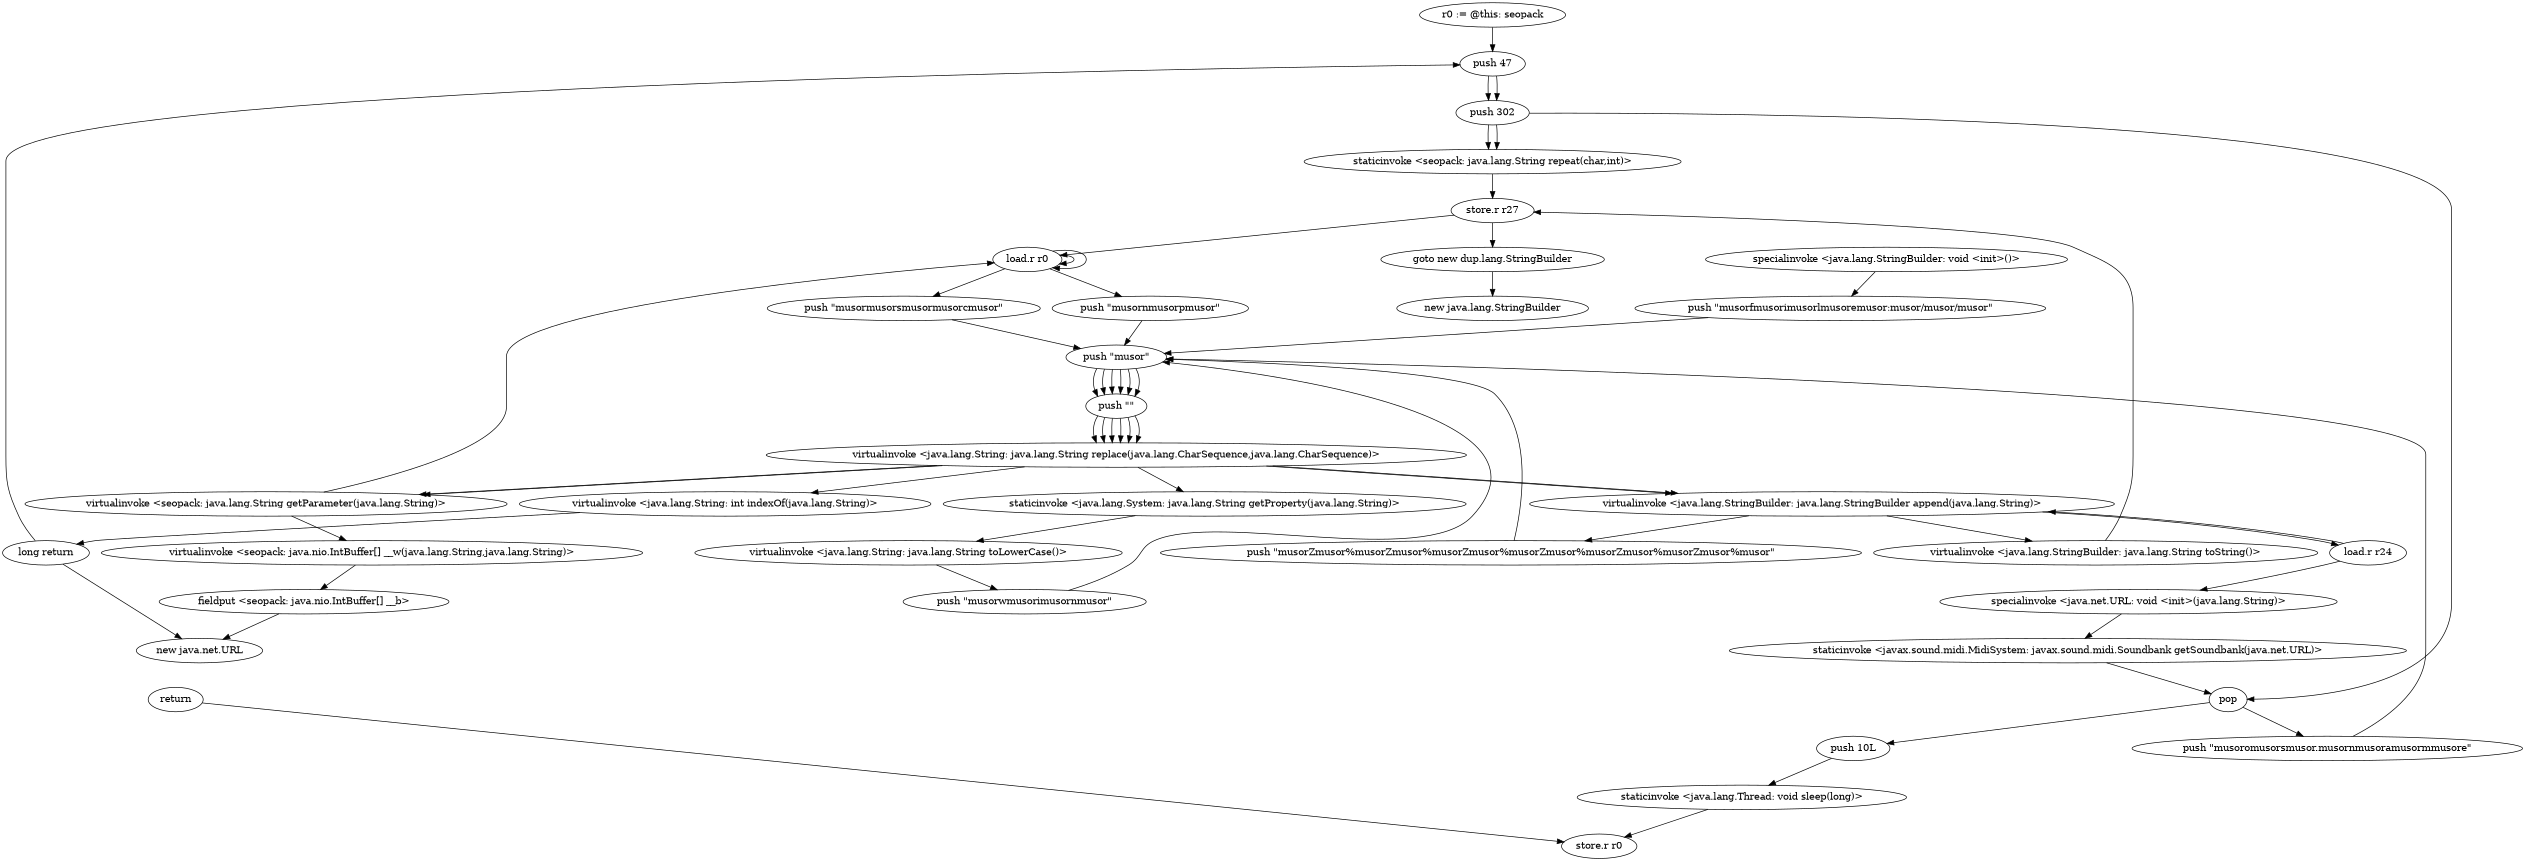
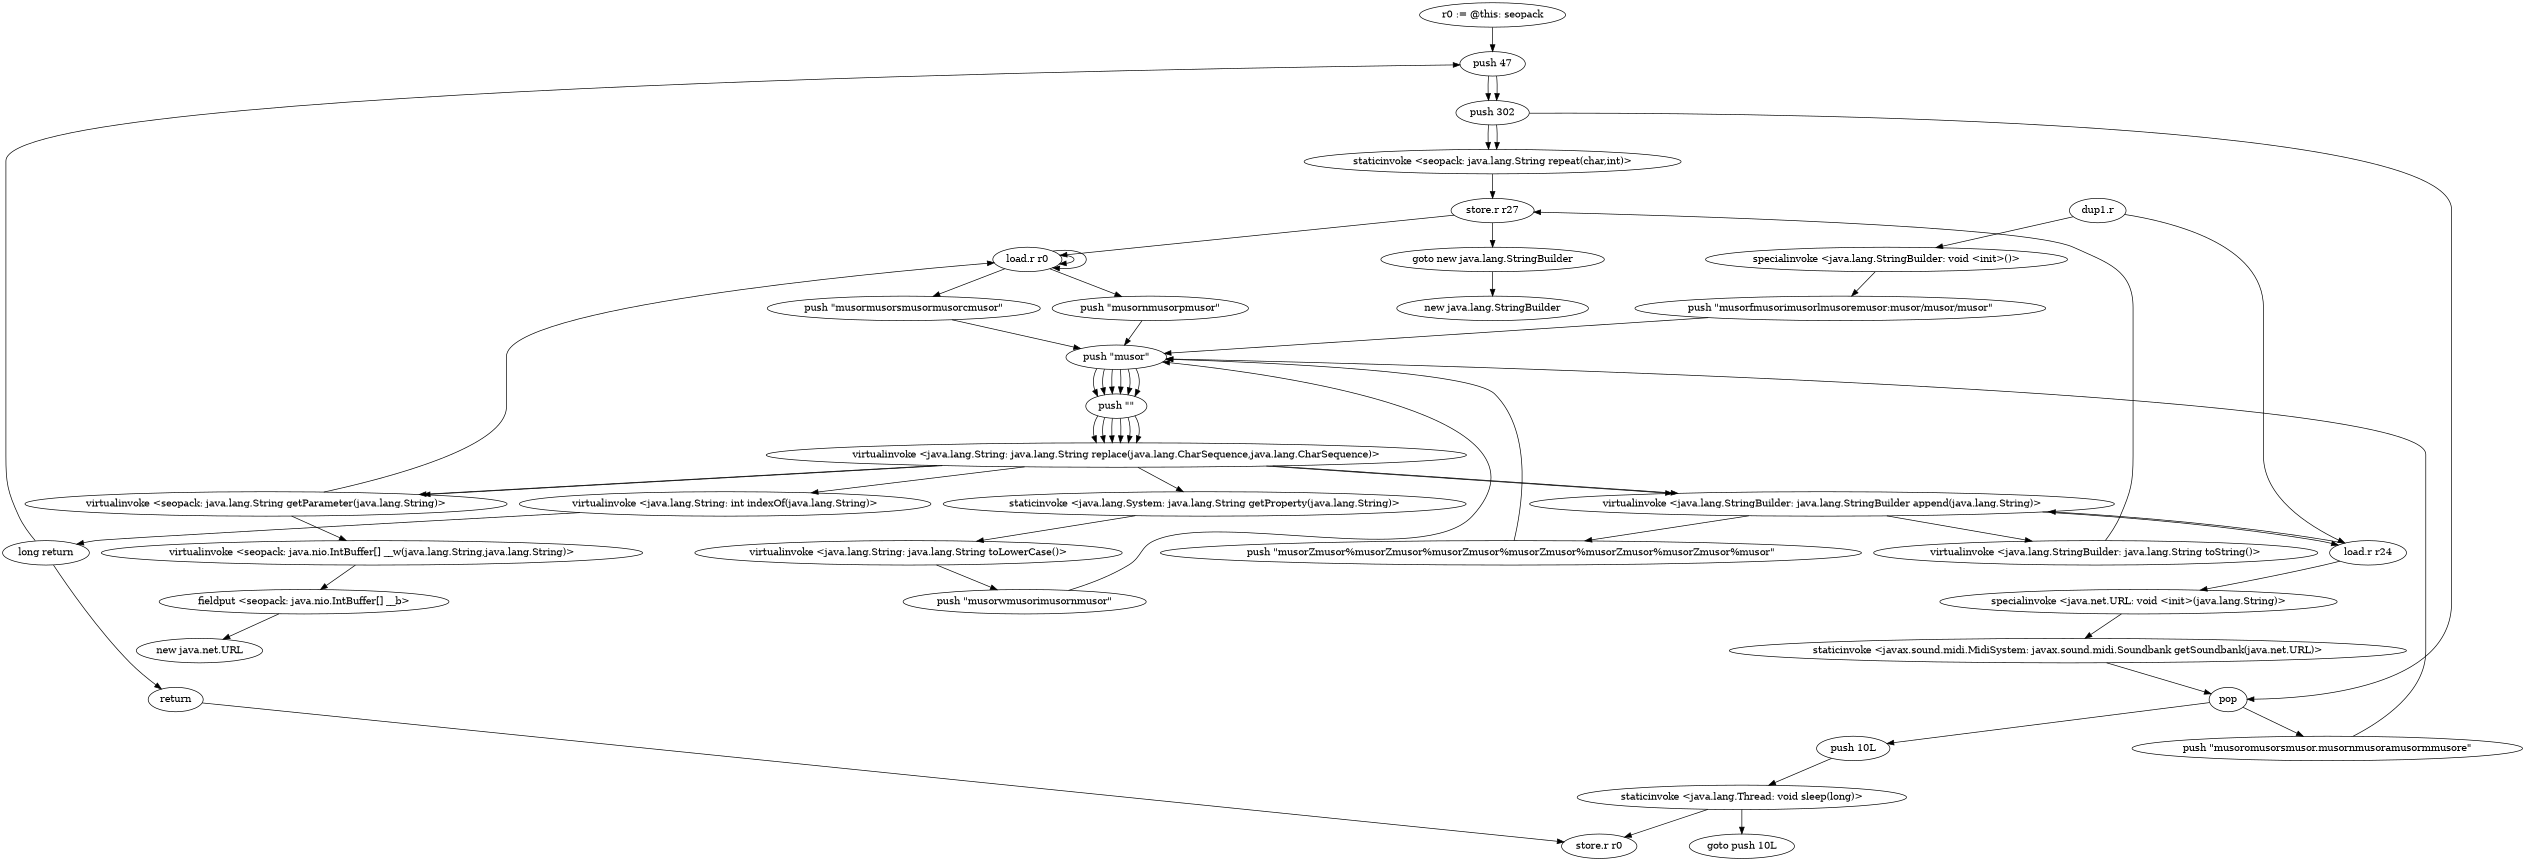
none -> (2098, 211)
(1493, 259) -> (1493, 259)
(119, 600) -> (100, 629)
none -> (1742, 846)
